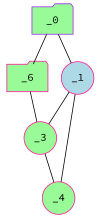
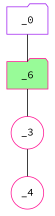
(53, 21) -> (27, 21)
(78, 78) -> none
(40, 138) -> (27, 133)
(59, 198) -> (27, 193)
